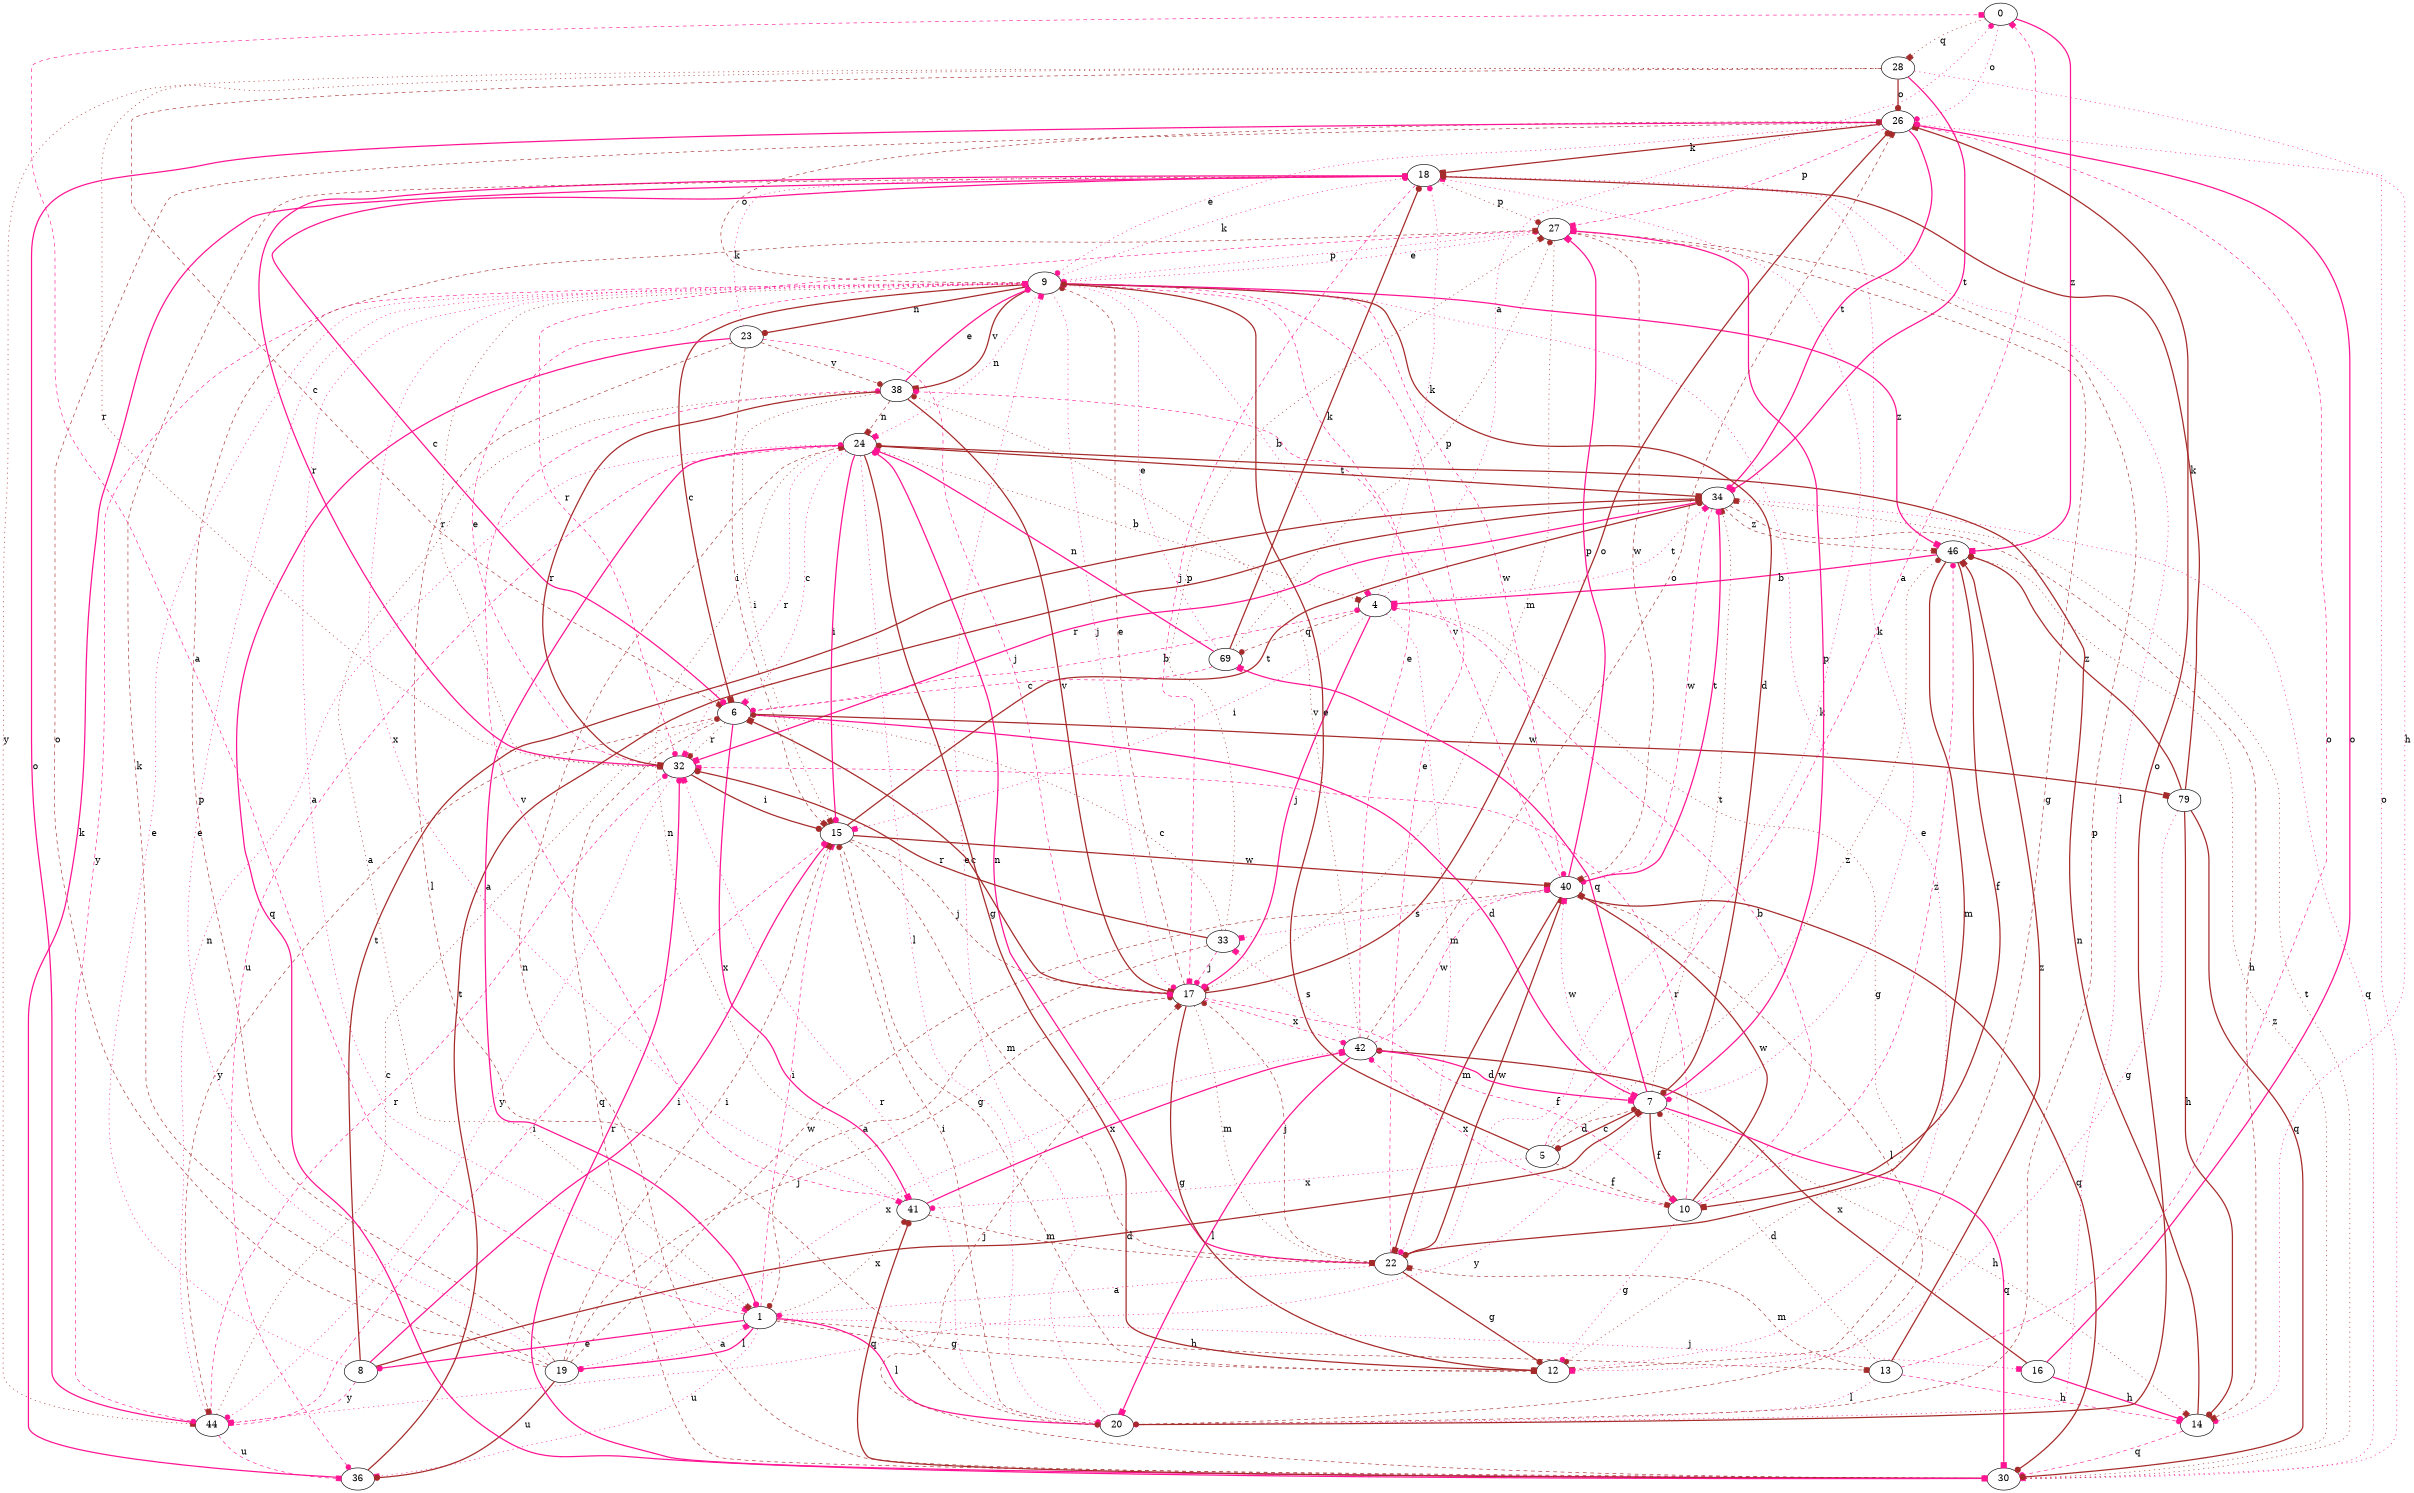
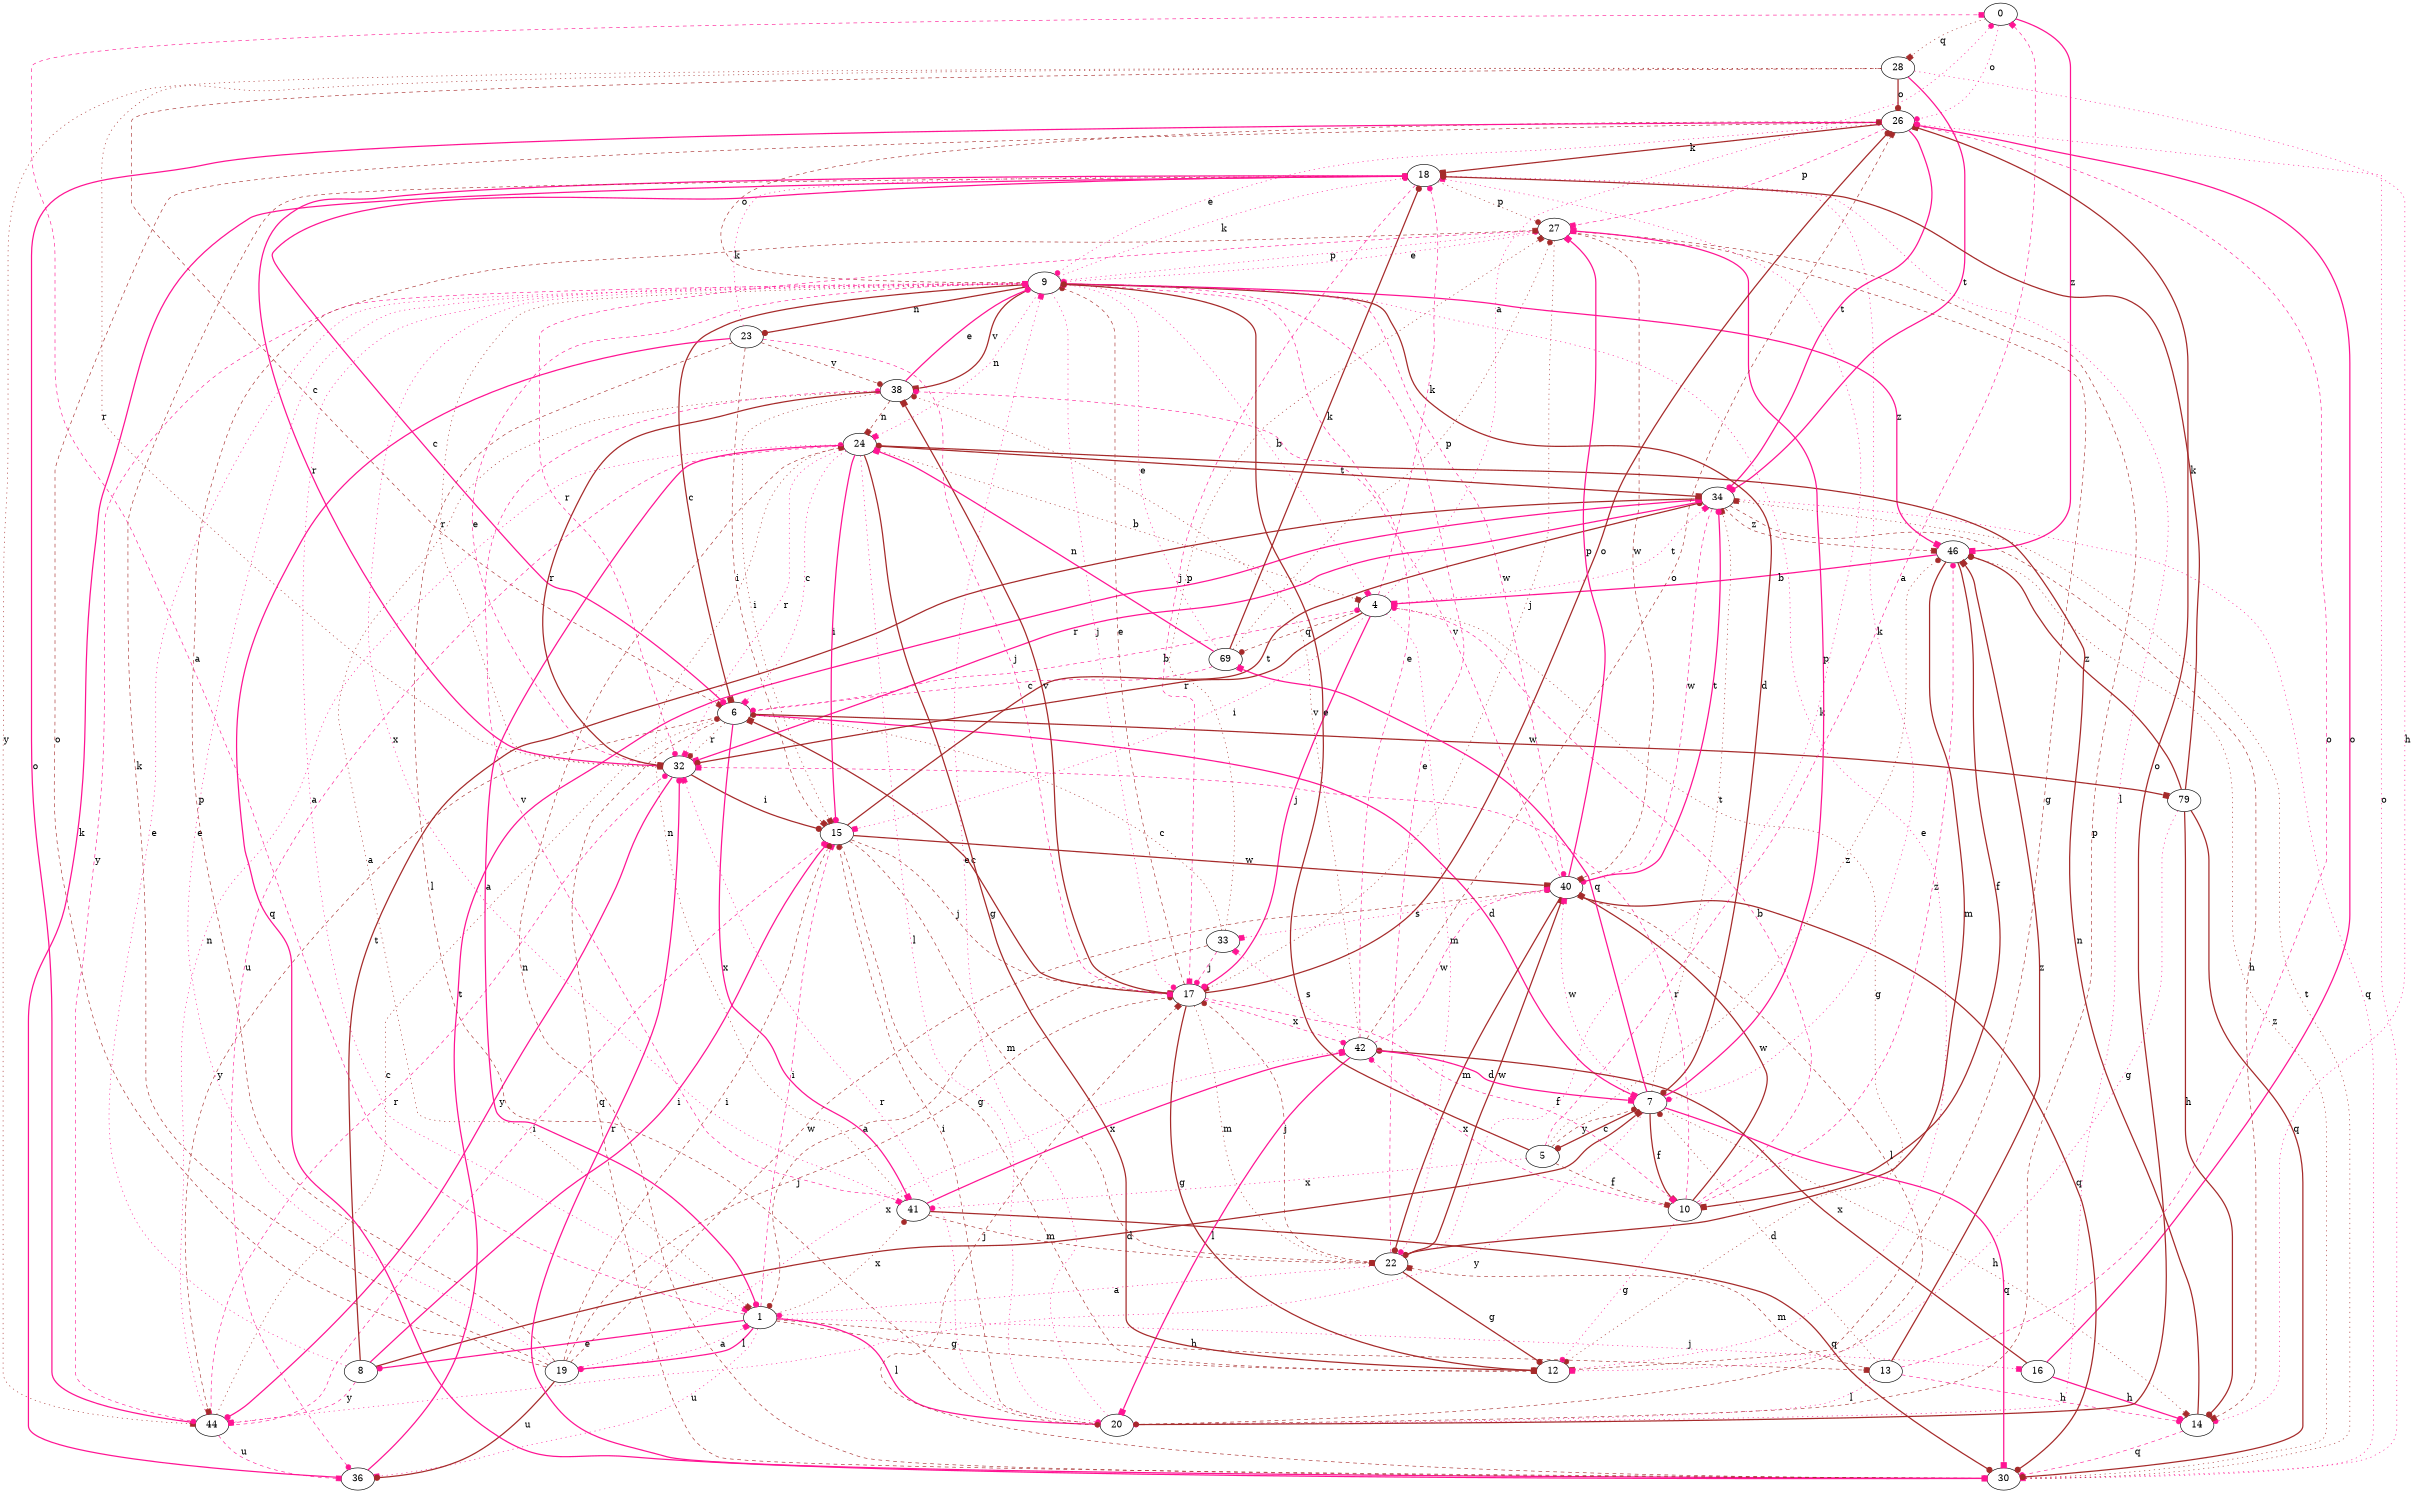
(1425, 405) -> (1425, 405)
(1531, 606) -> (1531, 606)
(1061, 686) -> (1047, 716)
(749, 690) -> (749, 690)
(948, 869) -> (1039, 704)
(1009, 949) -> none
(1460, 1075) -> (1460, 1075)
(719, 1101) -> (719, 1101)
(1585, 1129) -> (1585, 1129)
(473, 1137) -> (473, 1137)
(1307, 1474) -> (1491, 1250)
